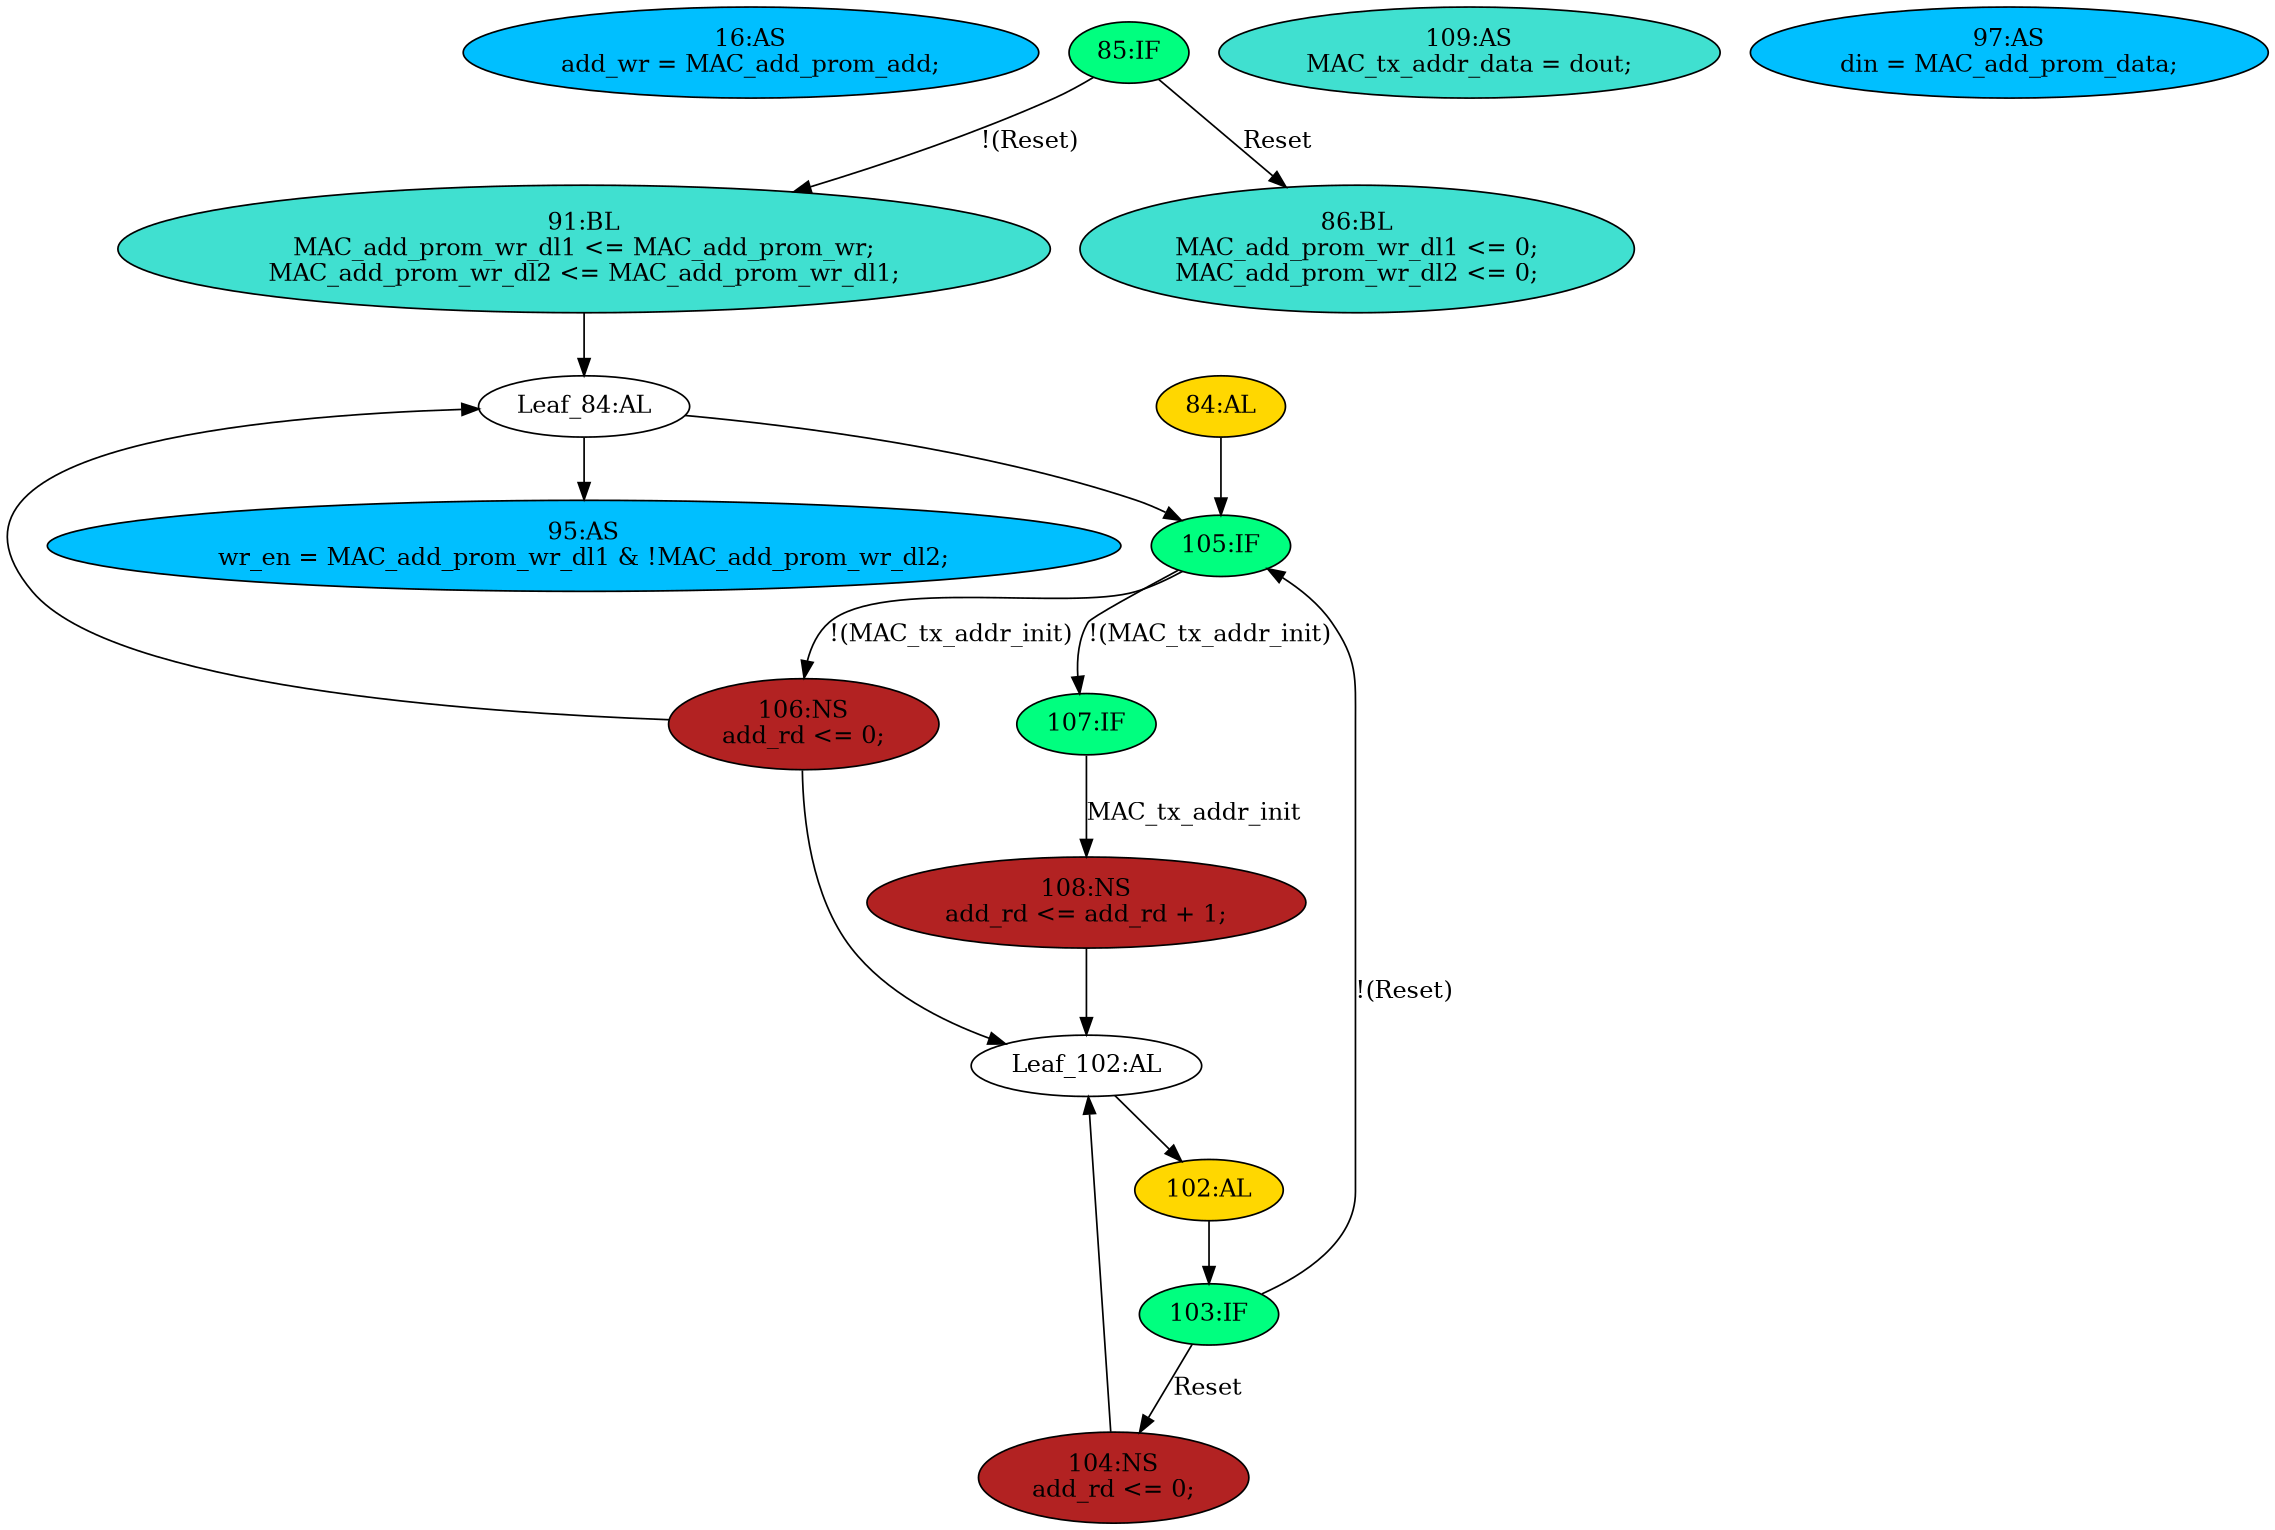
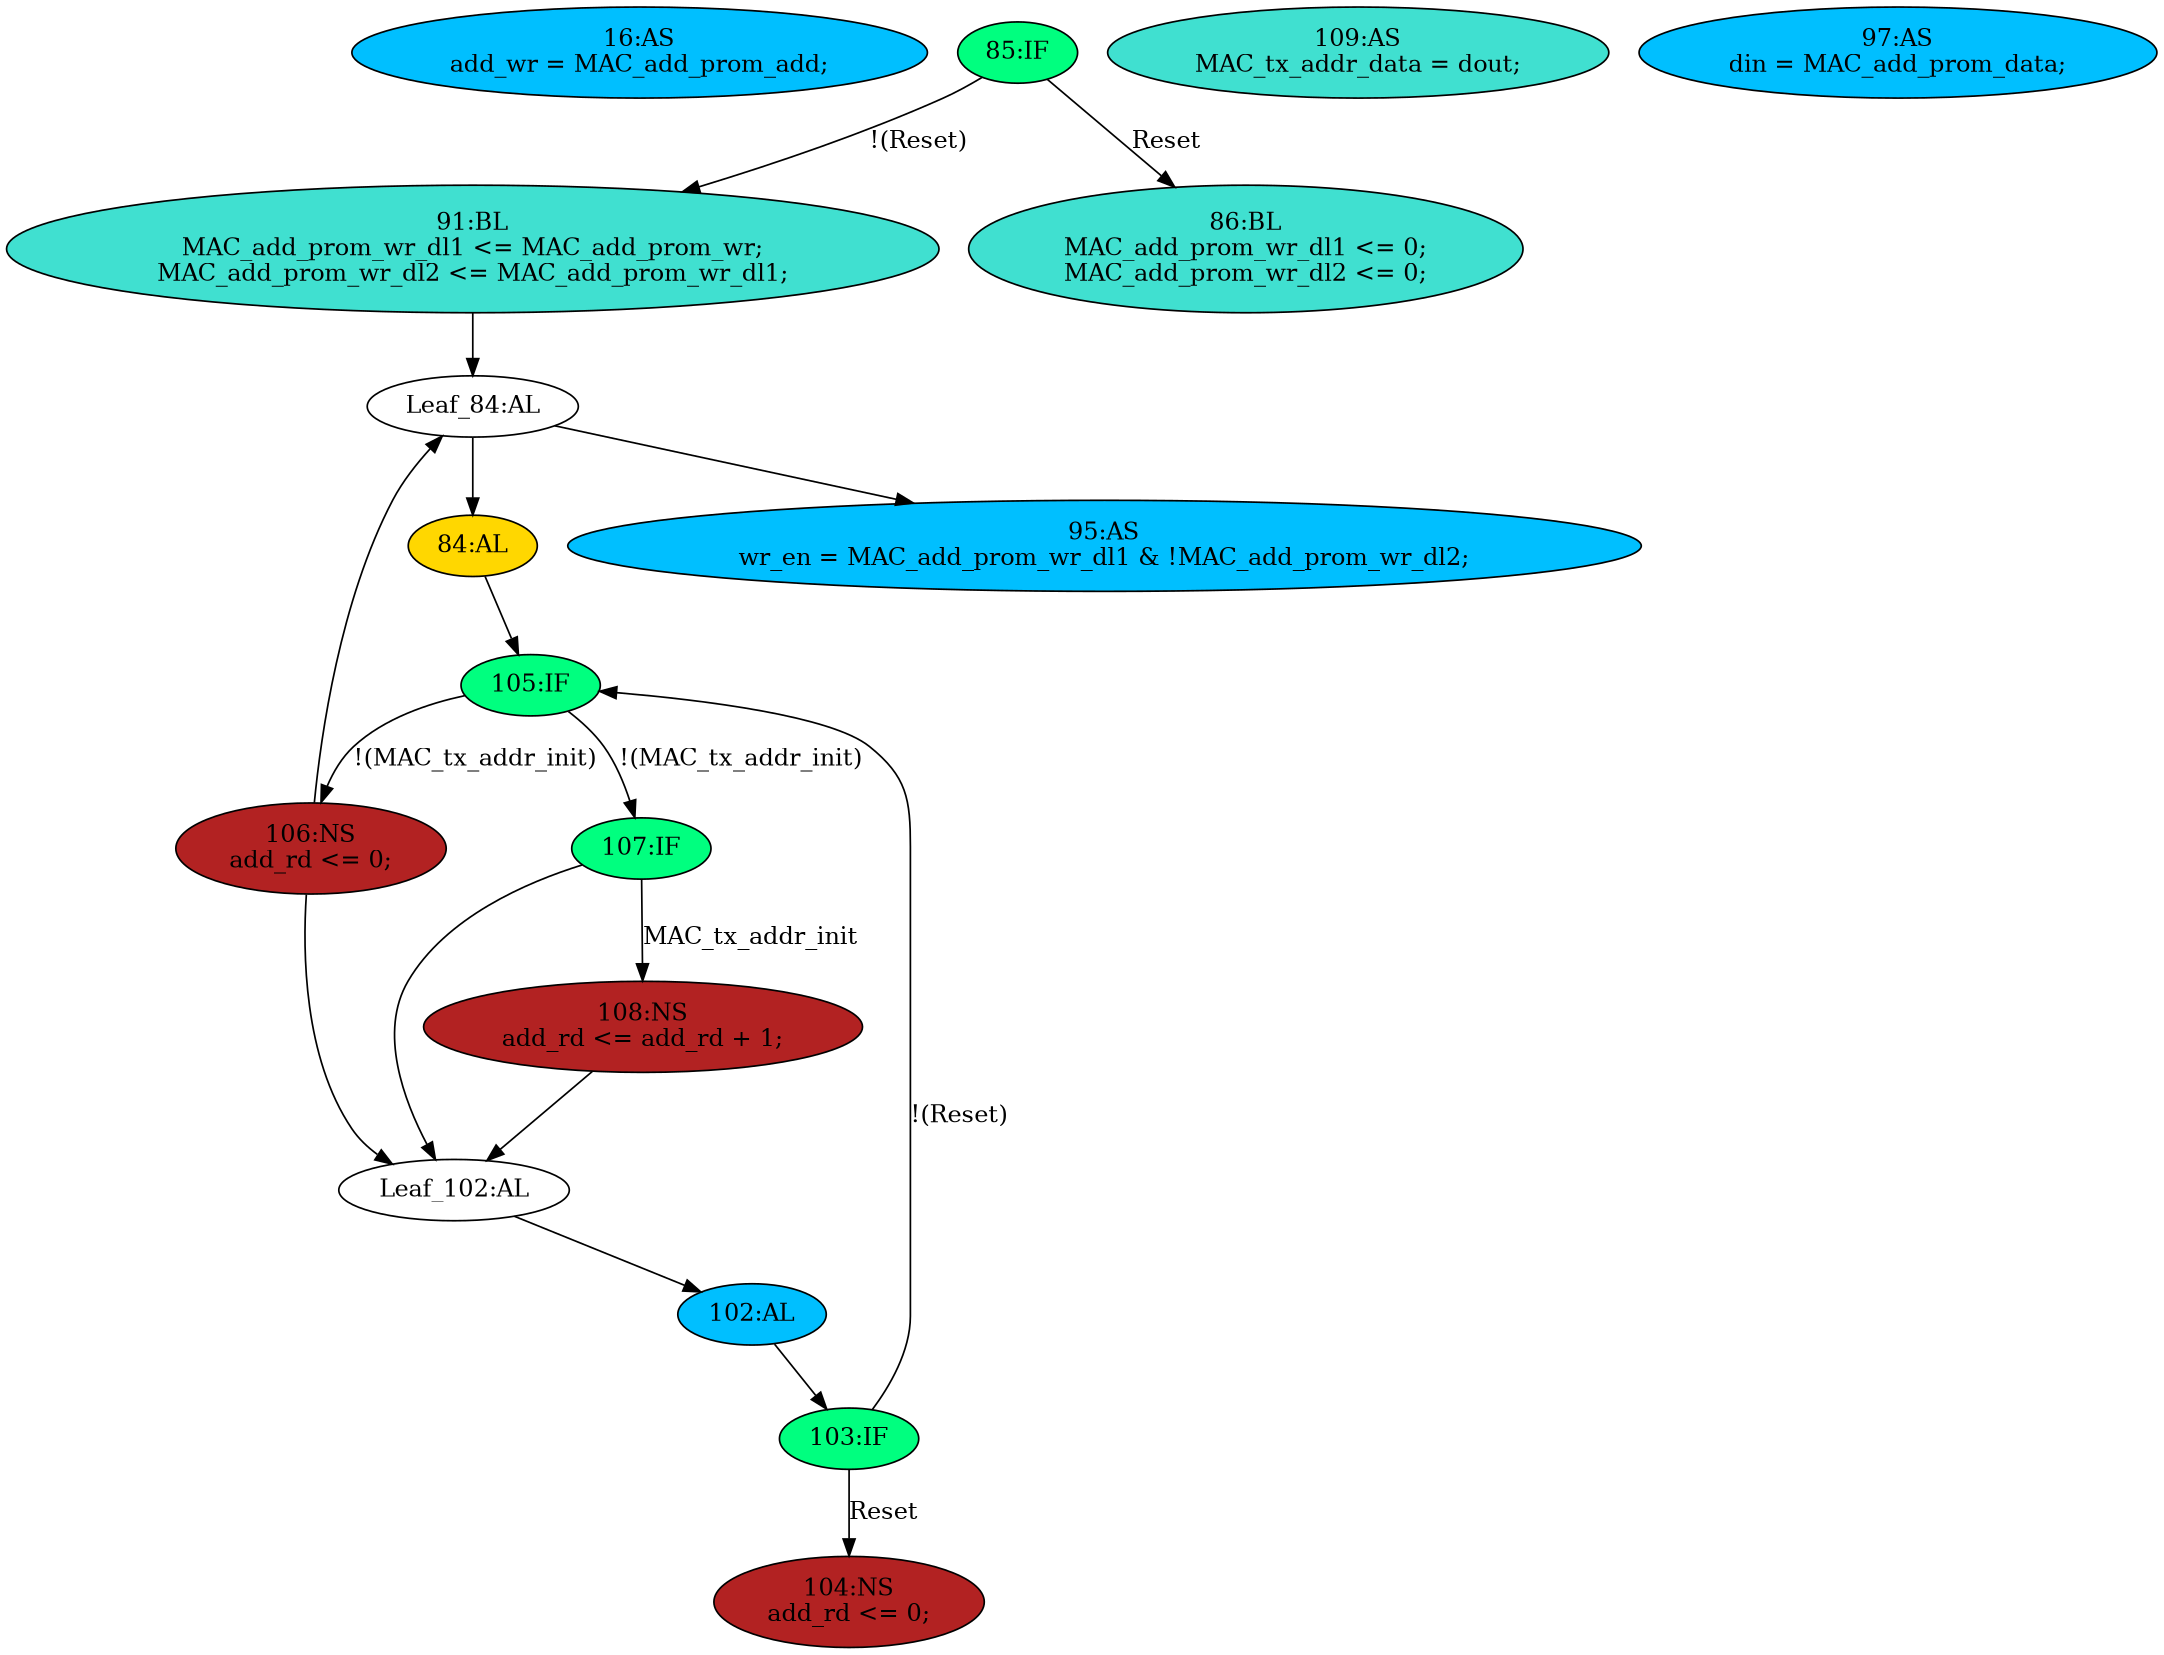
(929, 449) -> (473, 468)
(1209, 1190) -> (752, 1314)
(1100, 1273) -> (420, 964)
